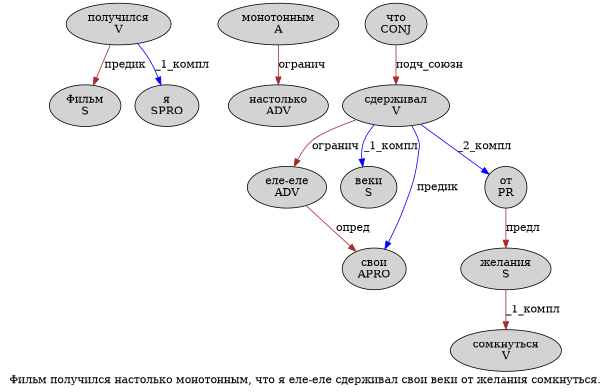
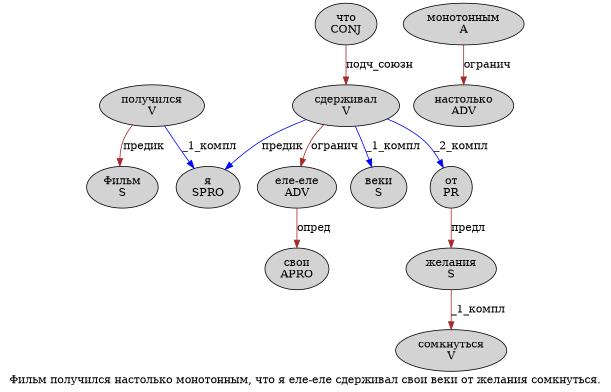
(412, 185) -> (266, 138)
